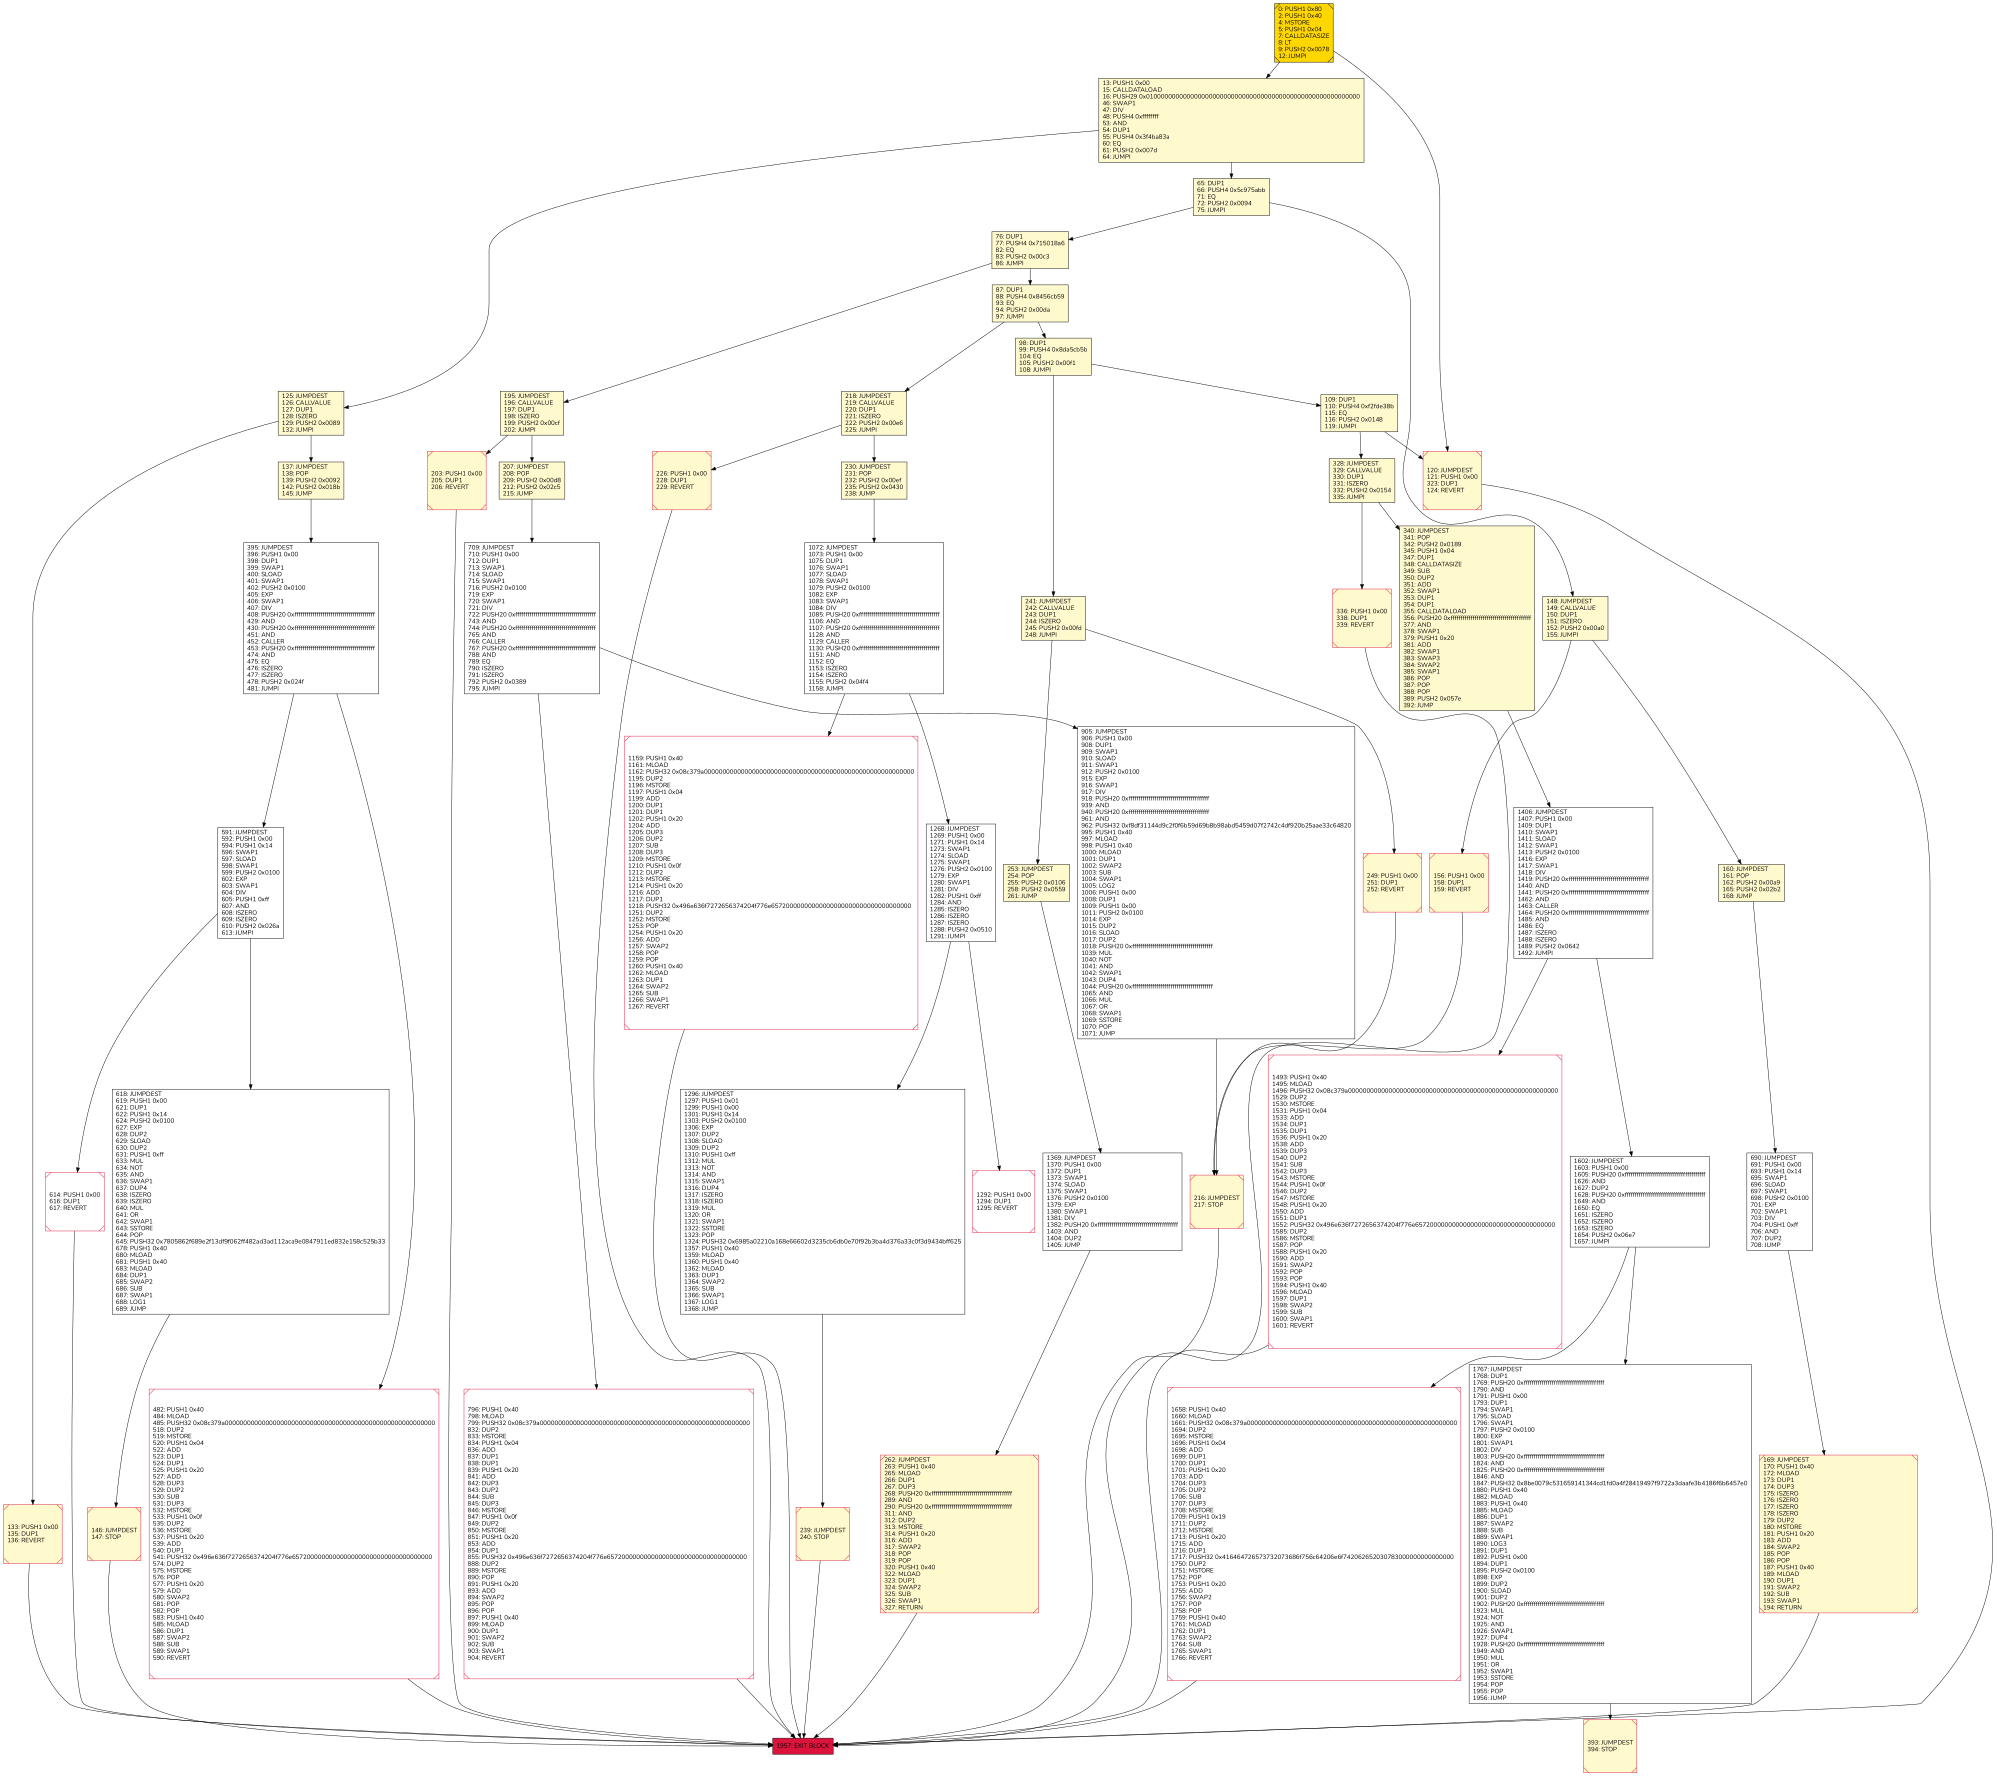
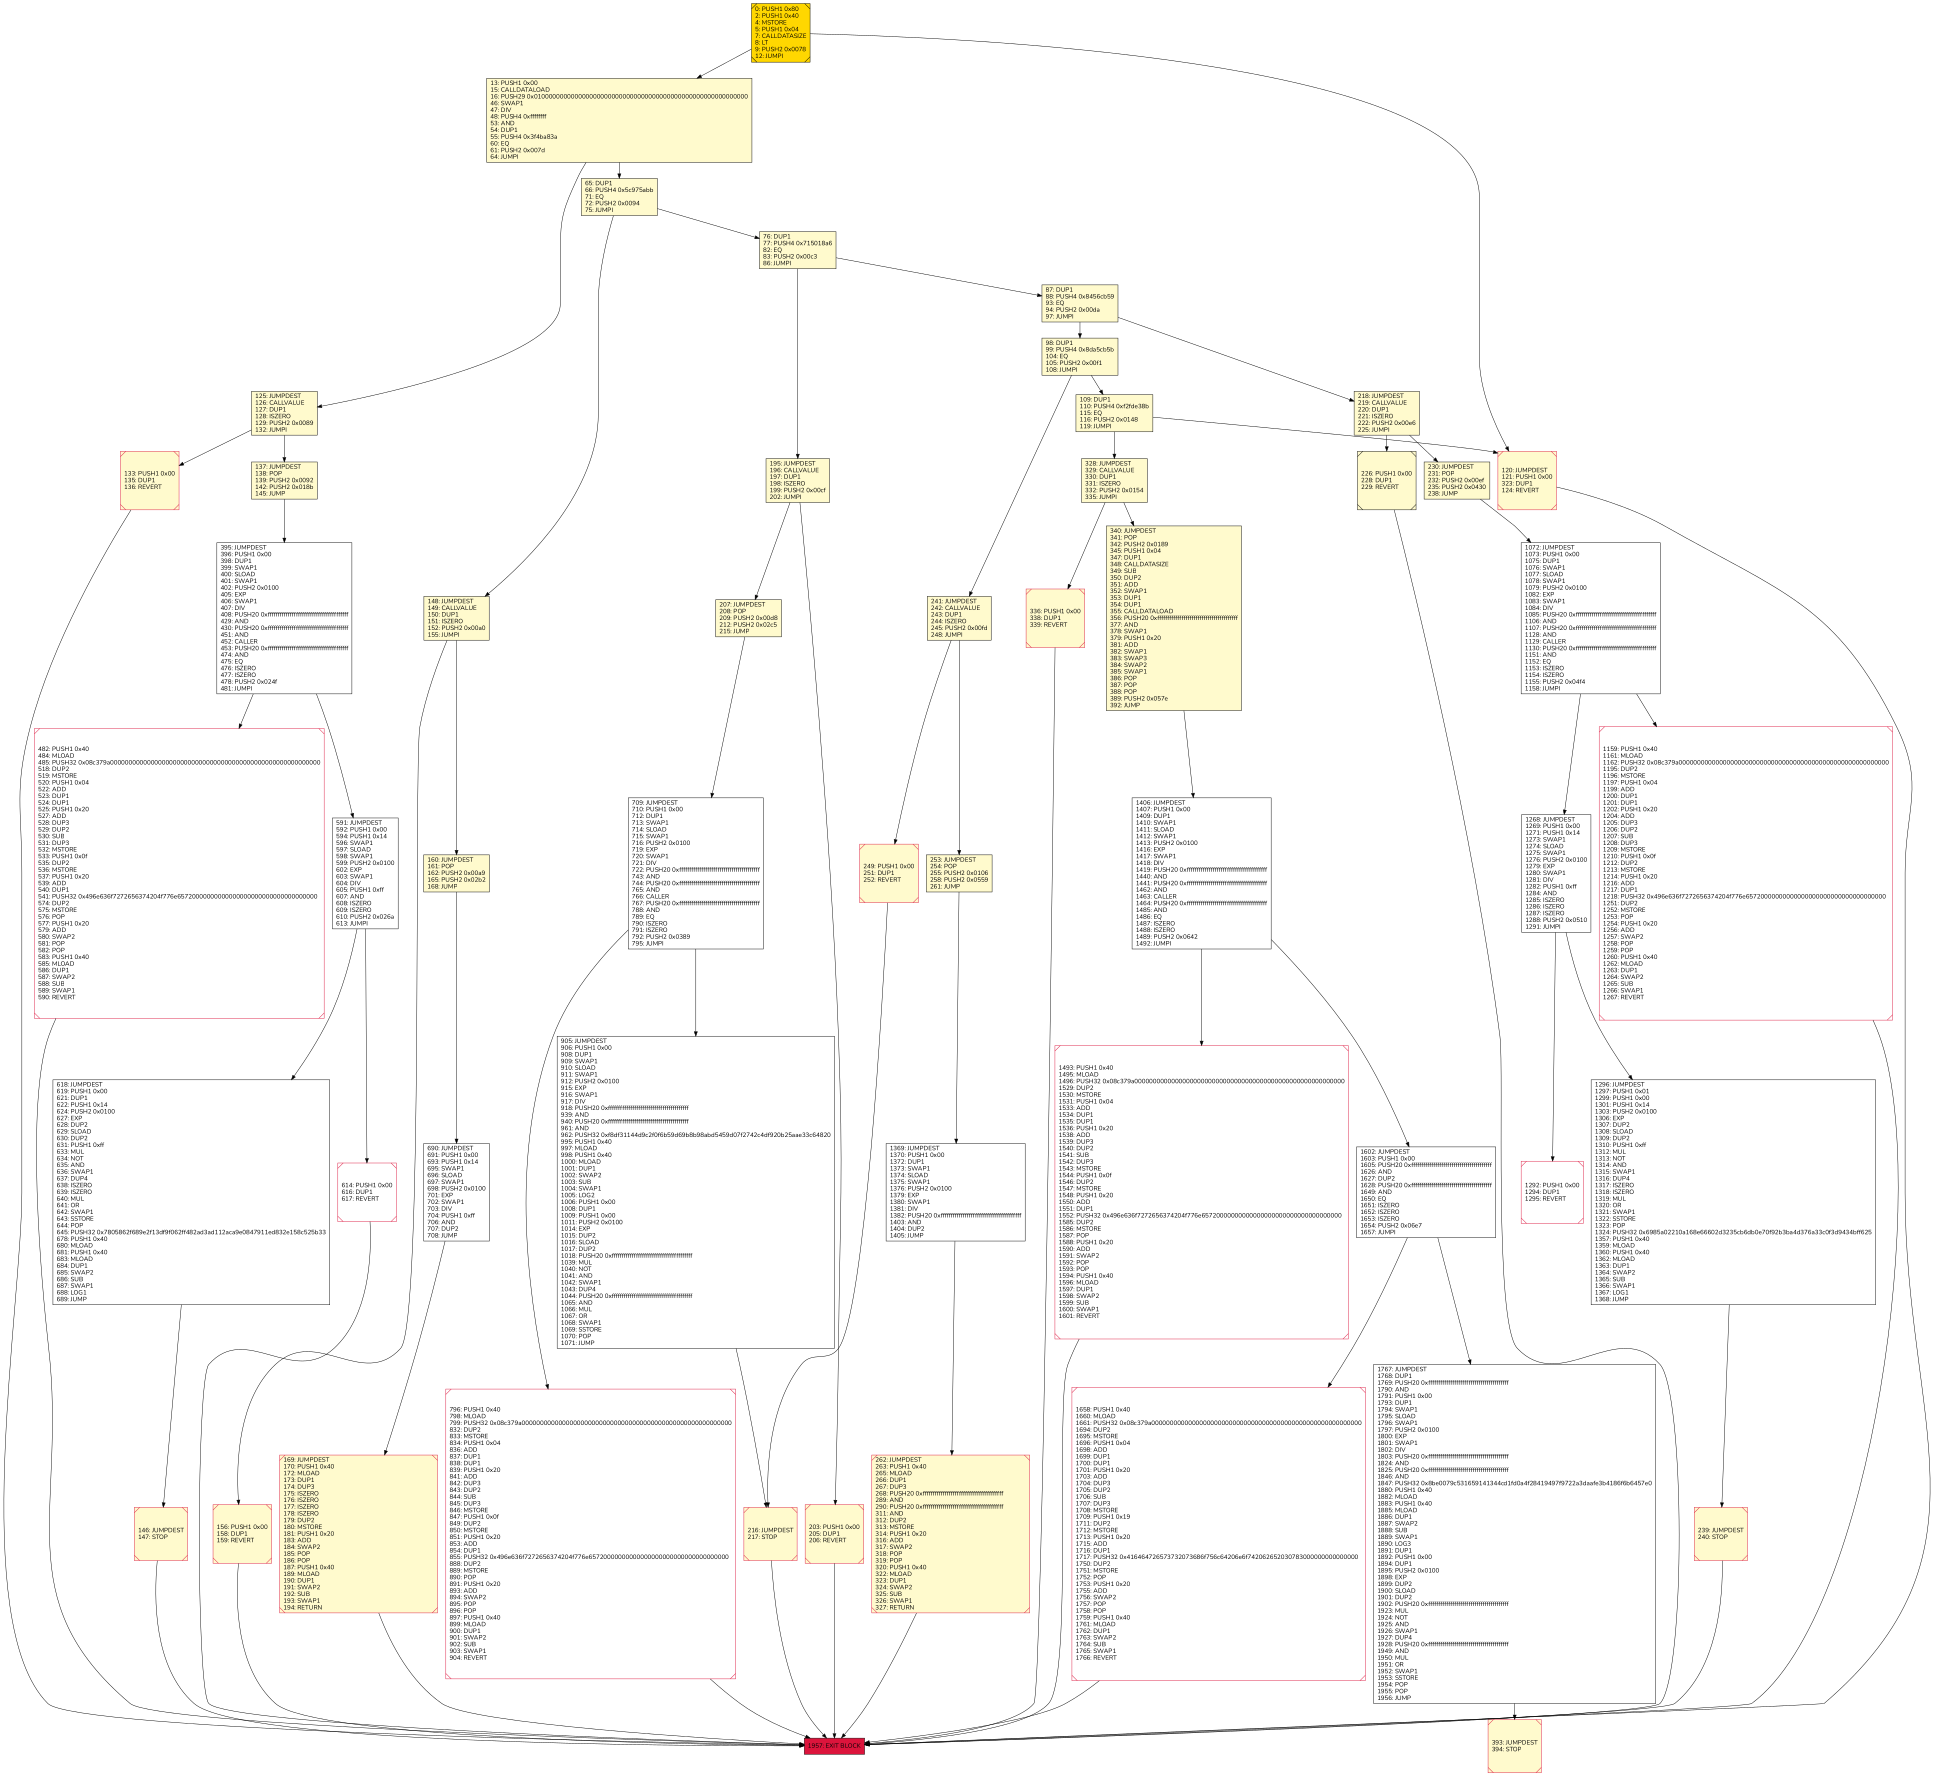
(682, 481) -> (1387, 481)
(1354, 1048) -> (310, 1716)
